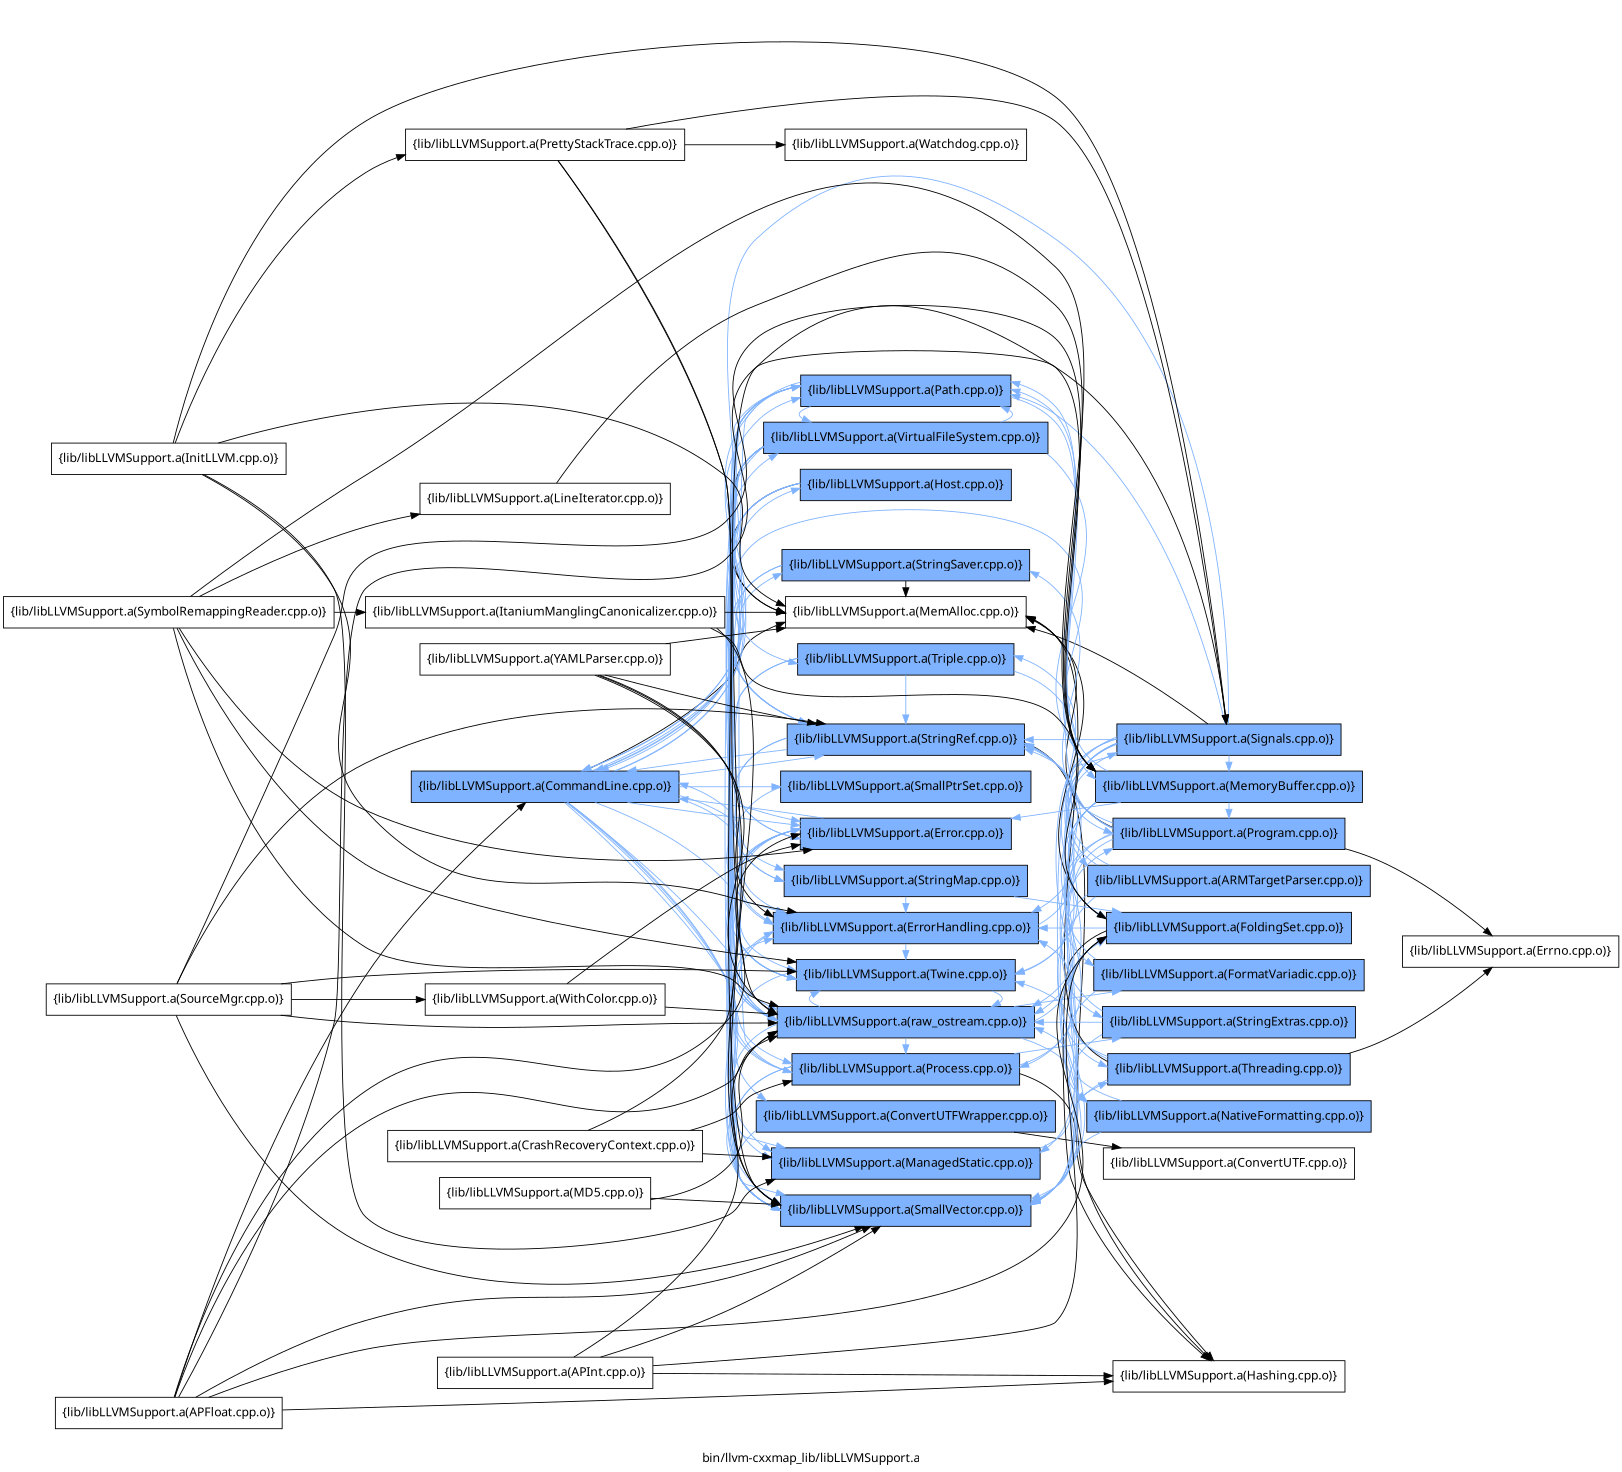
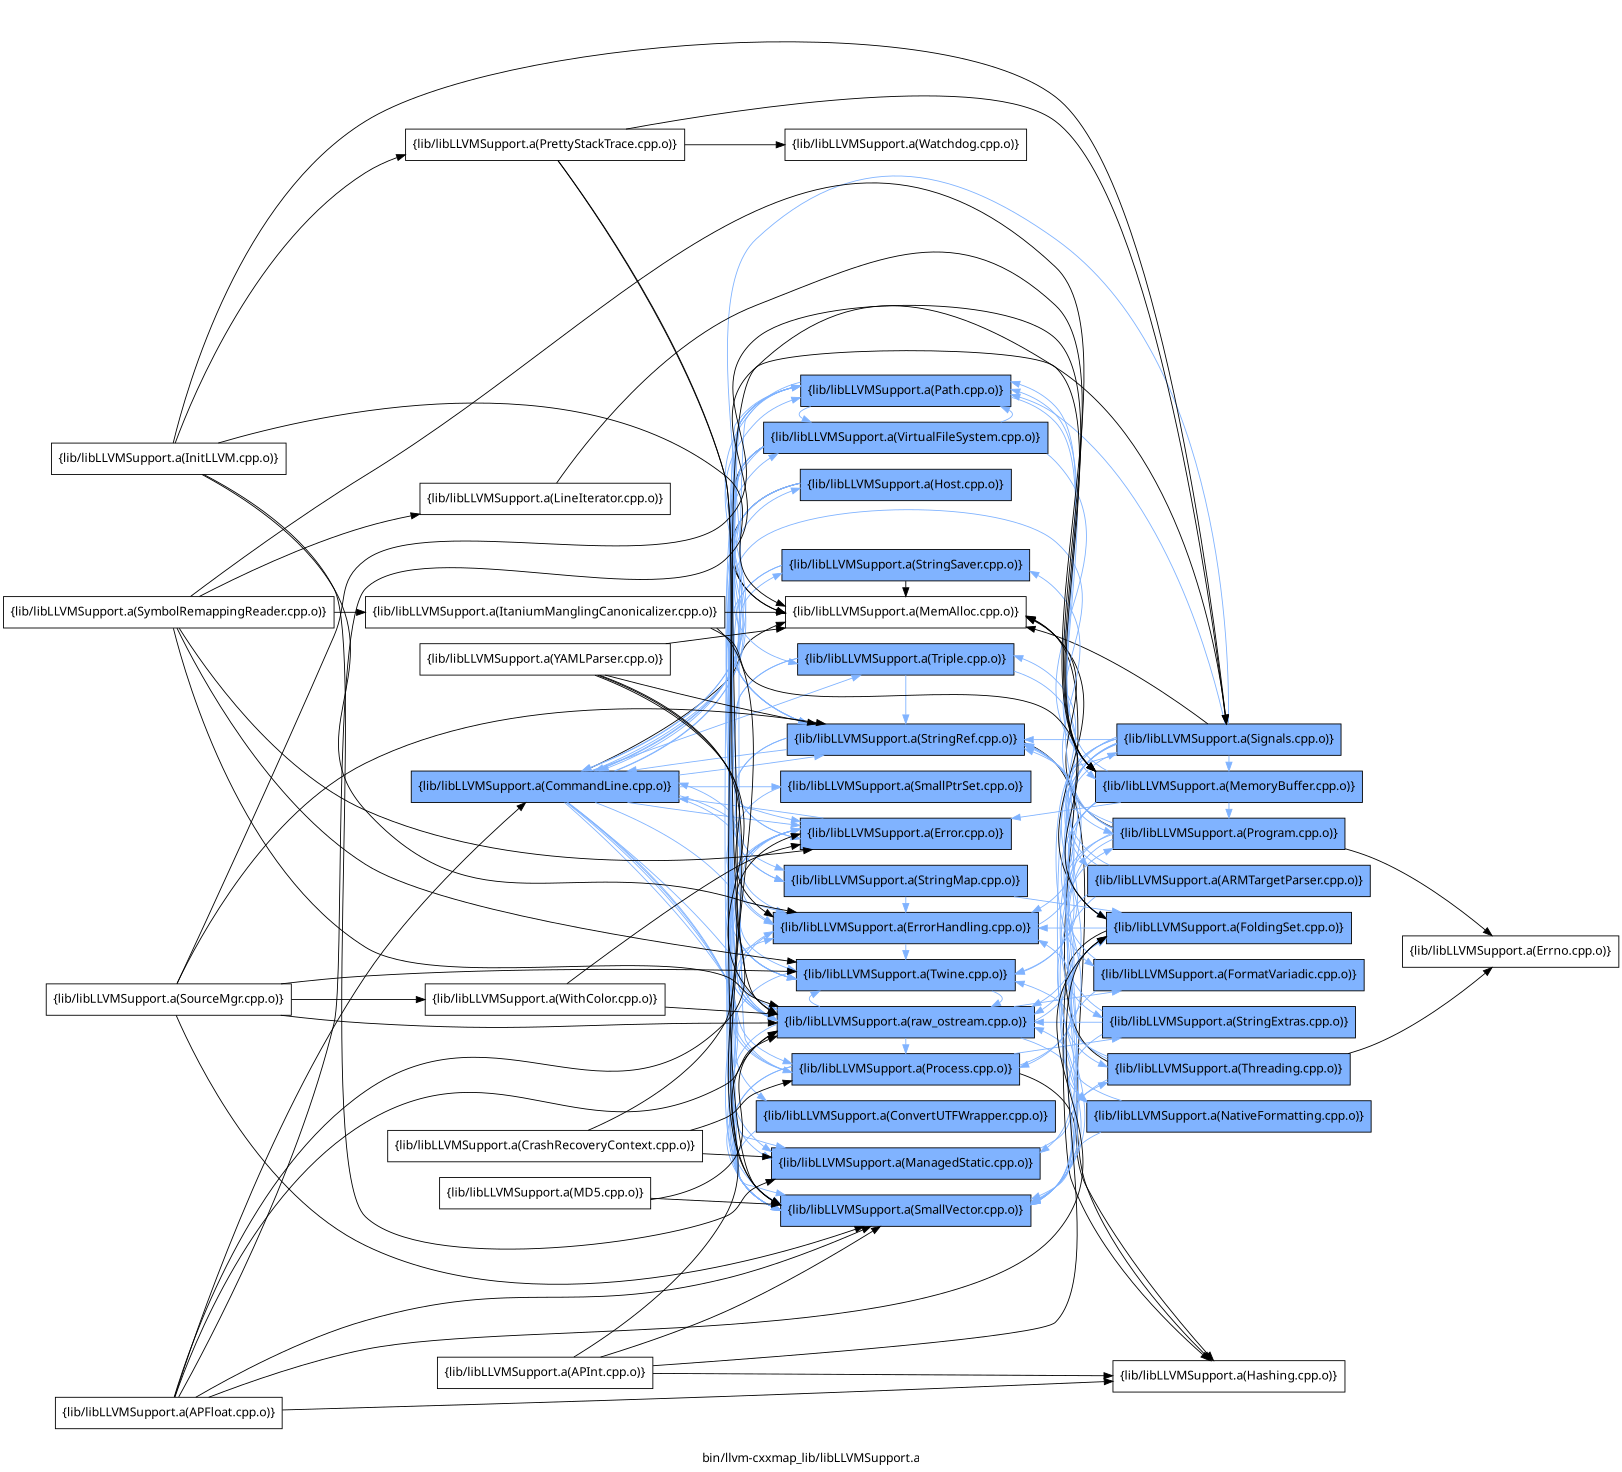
none -> (715, 727)
(1229, 1164) -> none
